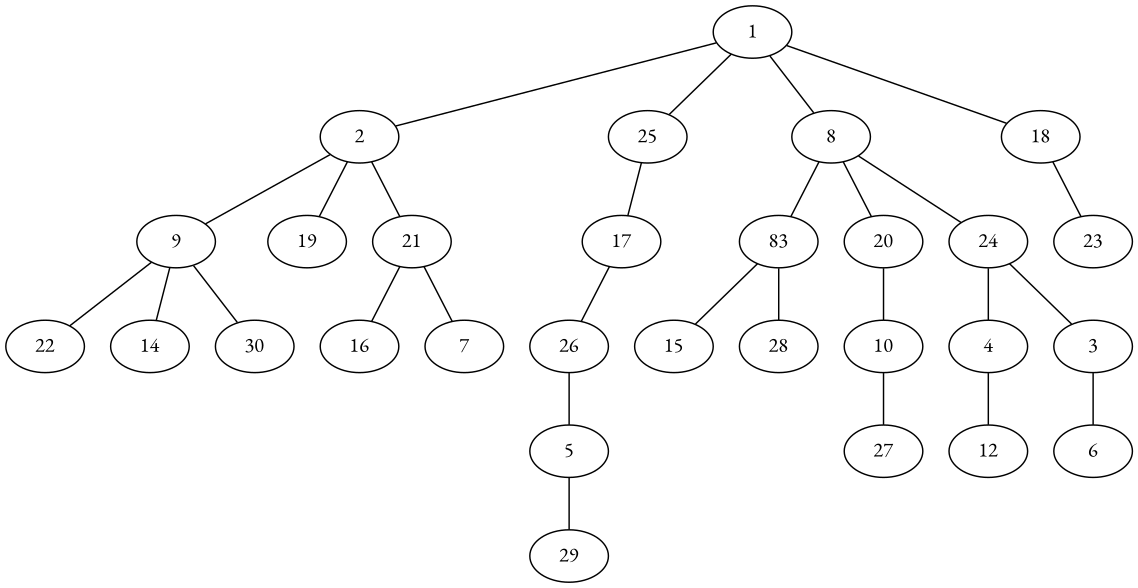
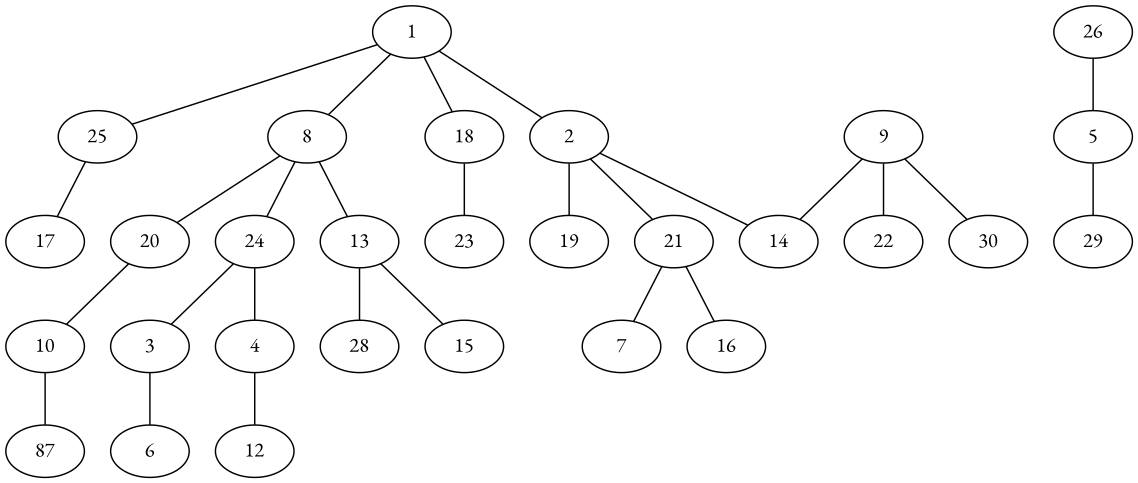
(268, 189) -> (674, 189)
(779, 242) -> (360, 242)
(595, 294) -> none
(884, 451) -> (45, 451)
